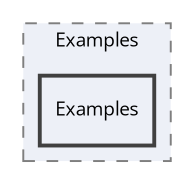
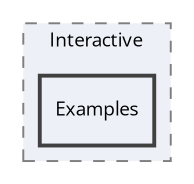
(97, 42) -> (97, 42)
